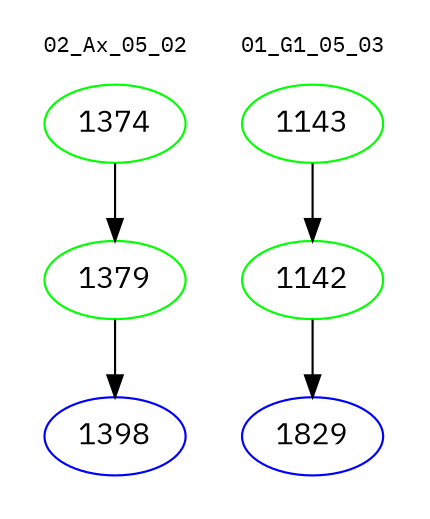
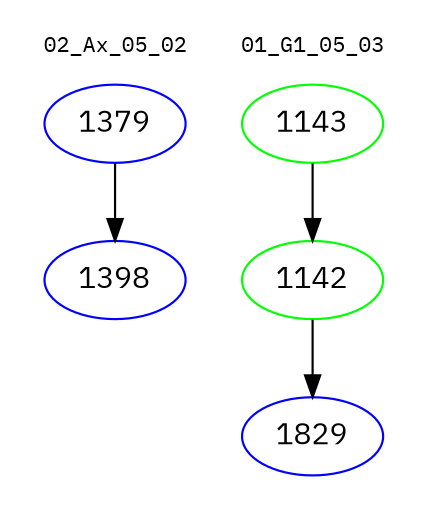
(115, 124) -> none
(115, 280) -> (115, 124)
